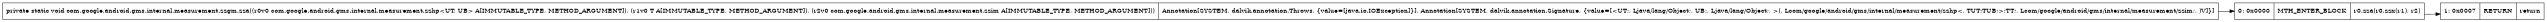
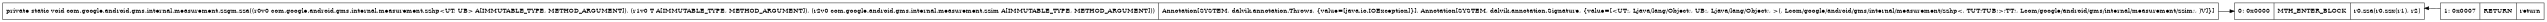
(2430, 14) -> (2435, 8)
